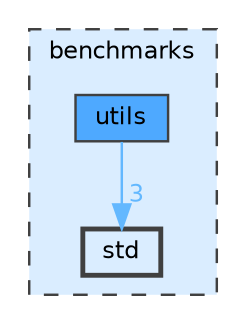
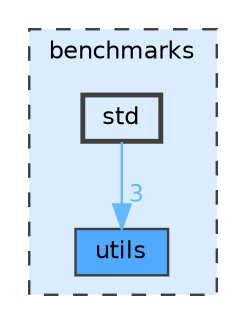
(122, 173) -> (122, 173)
